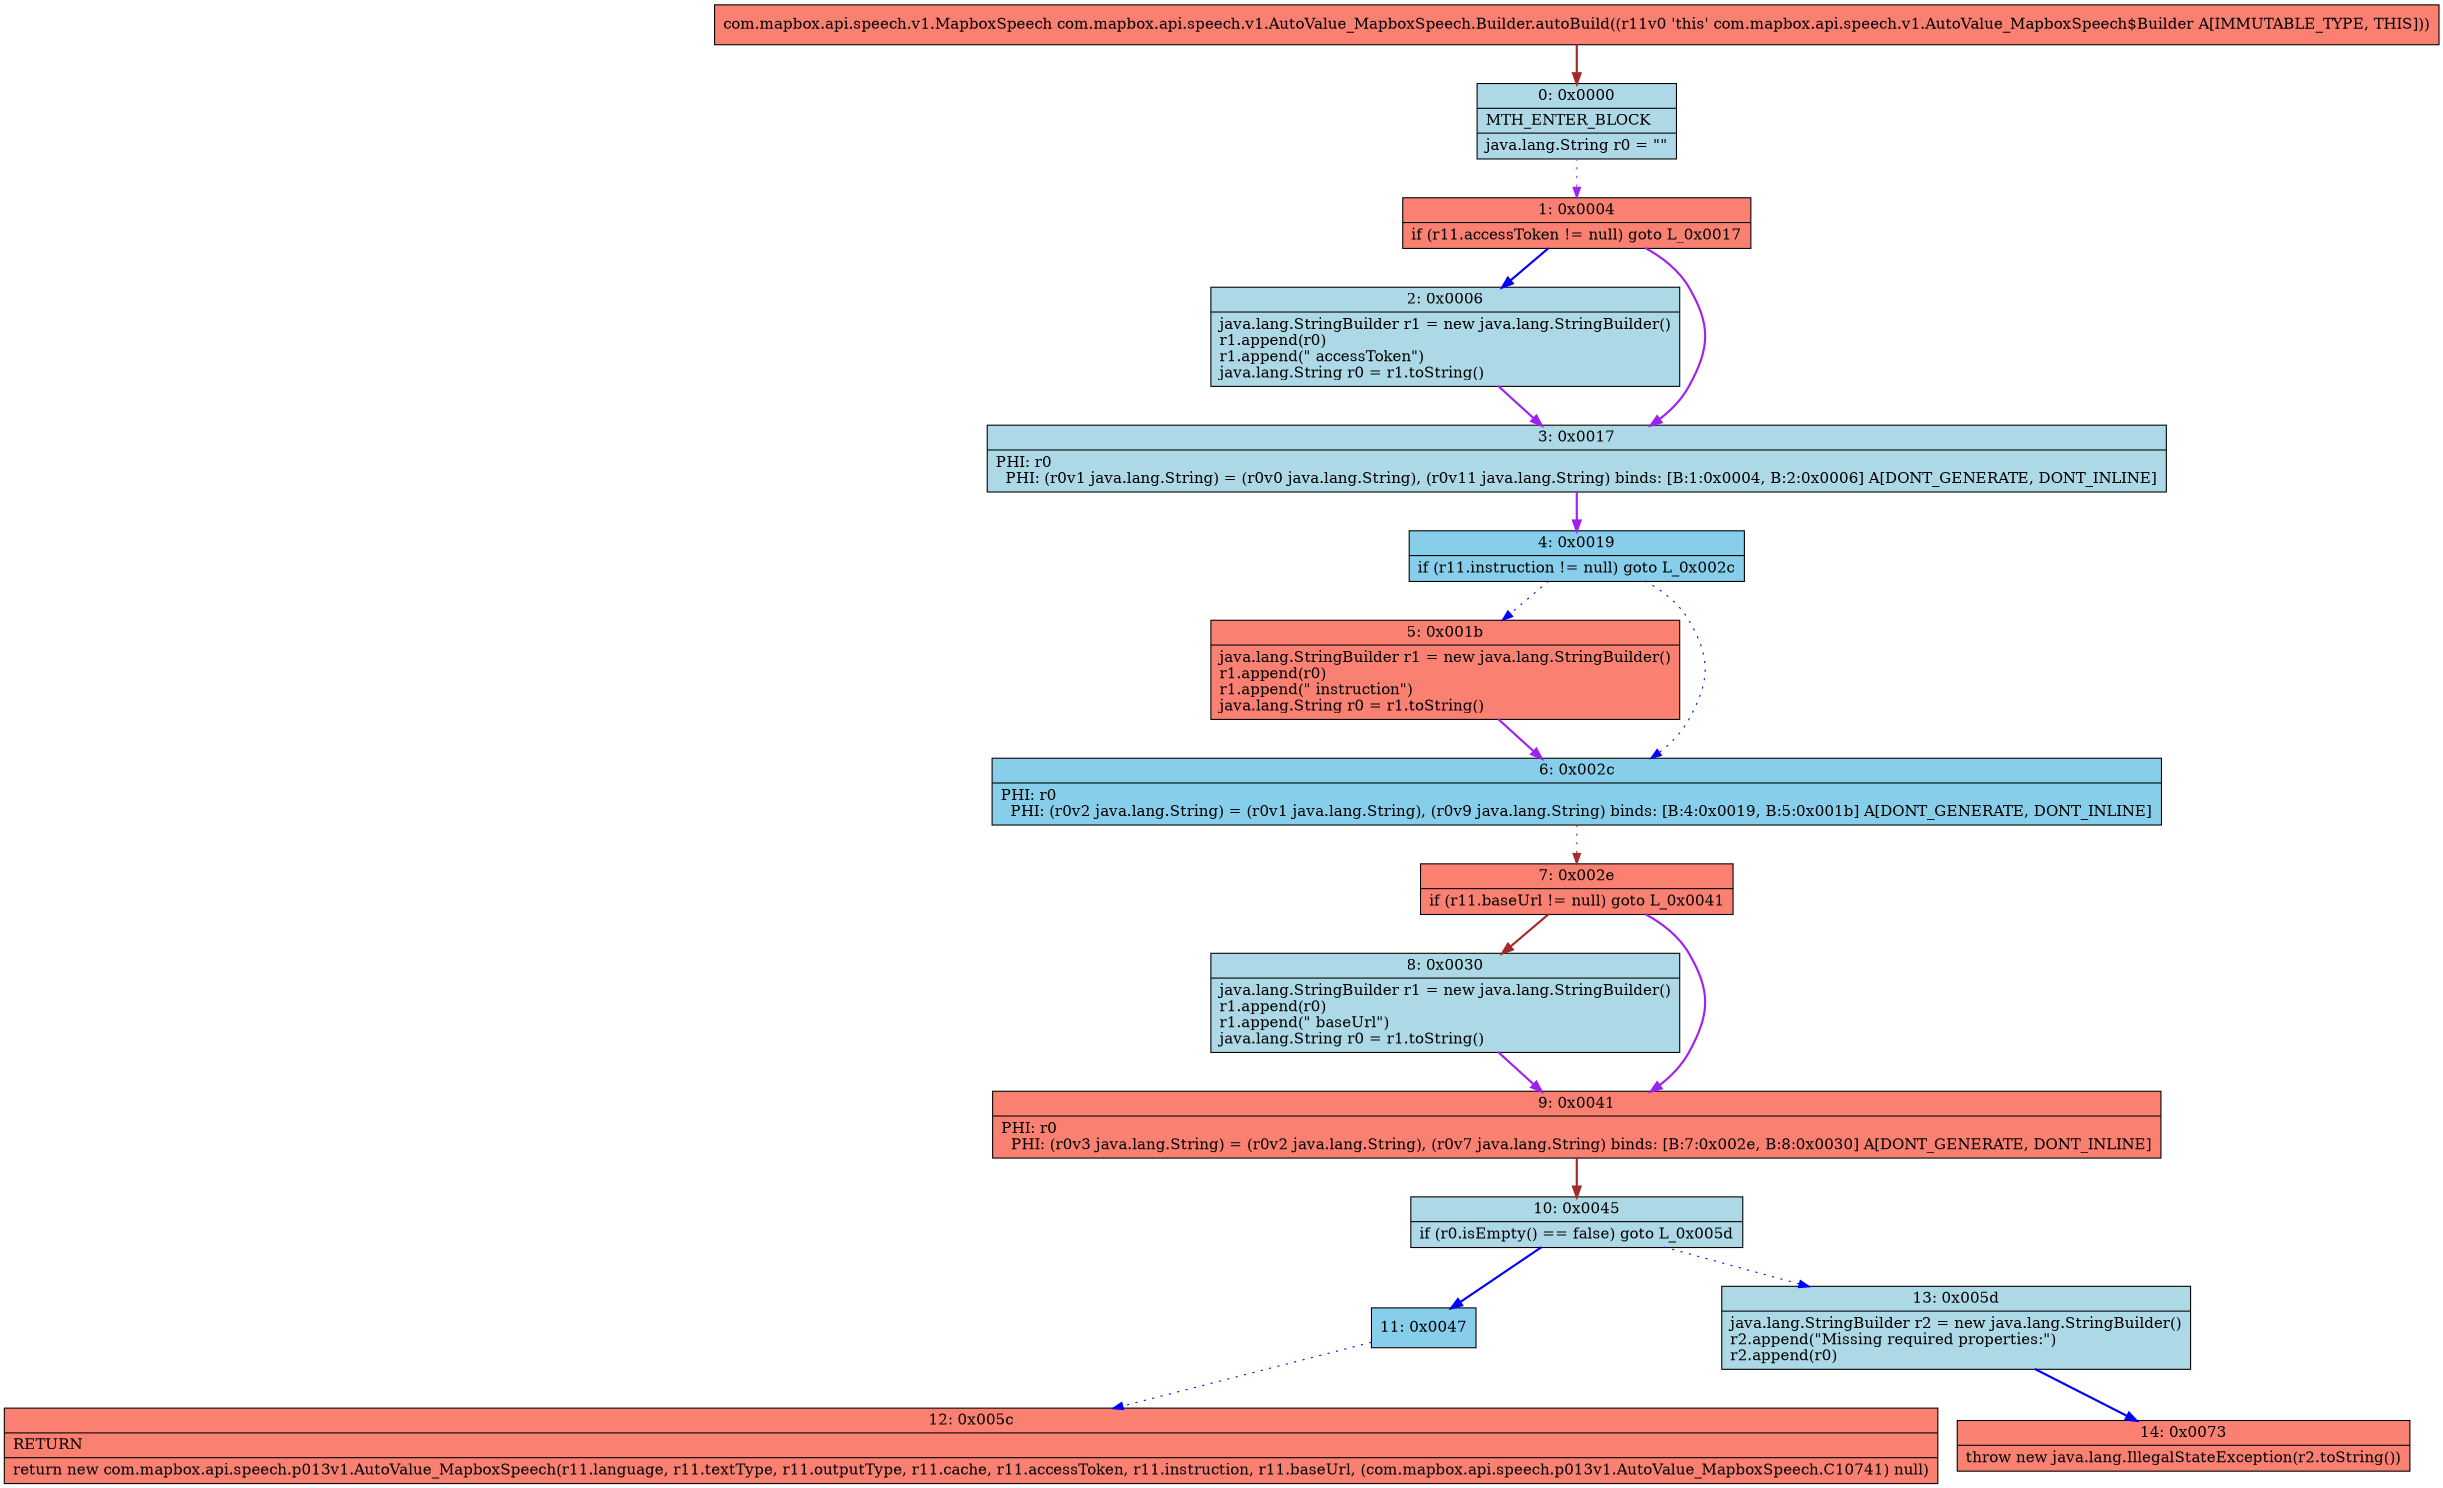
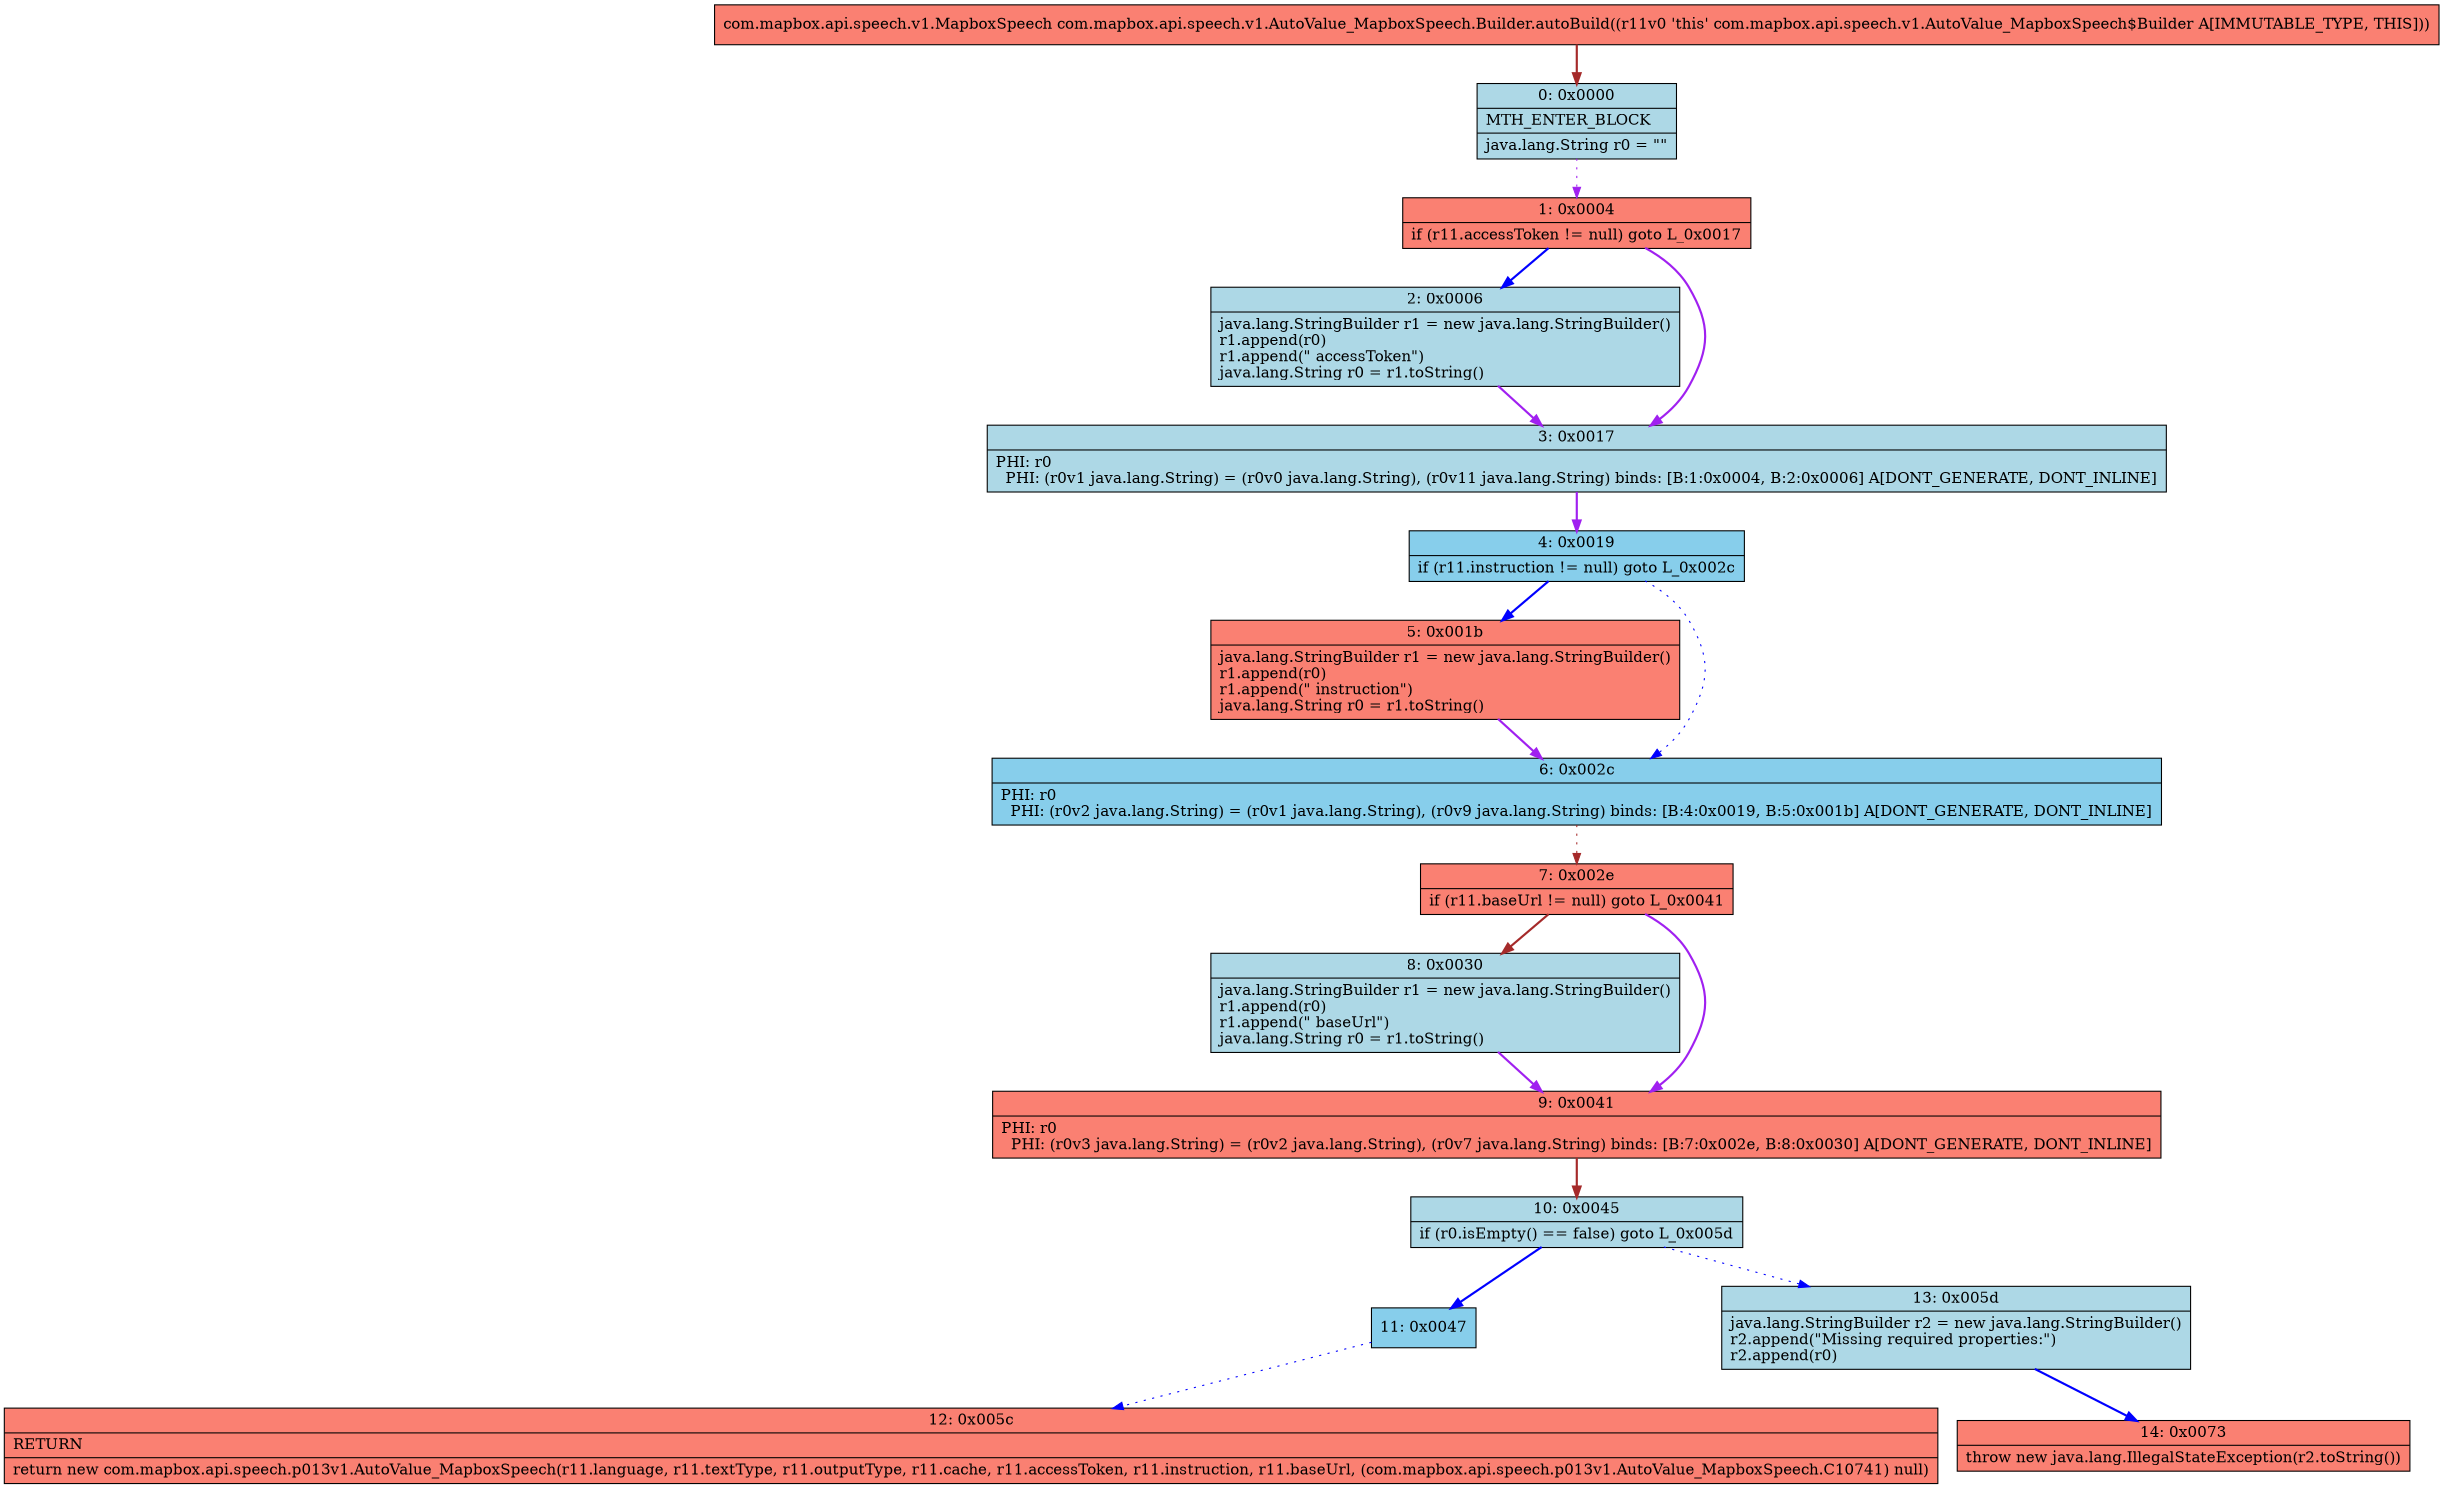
(1530, 597) -> (1530, 597)
